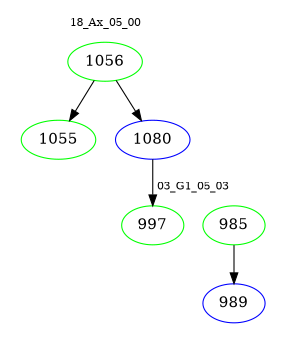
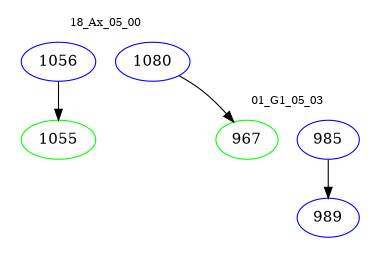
(105, 62) -> (58, 62)
(126, 96) -> none
(193, 187) -> (288, 101)
(153, 225) -> (247, 140)
(234, 225) -> (328, 140)
